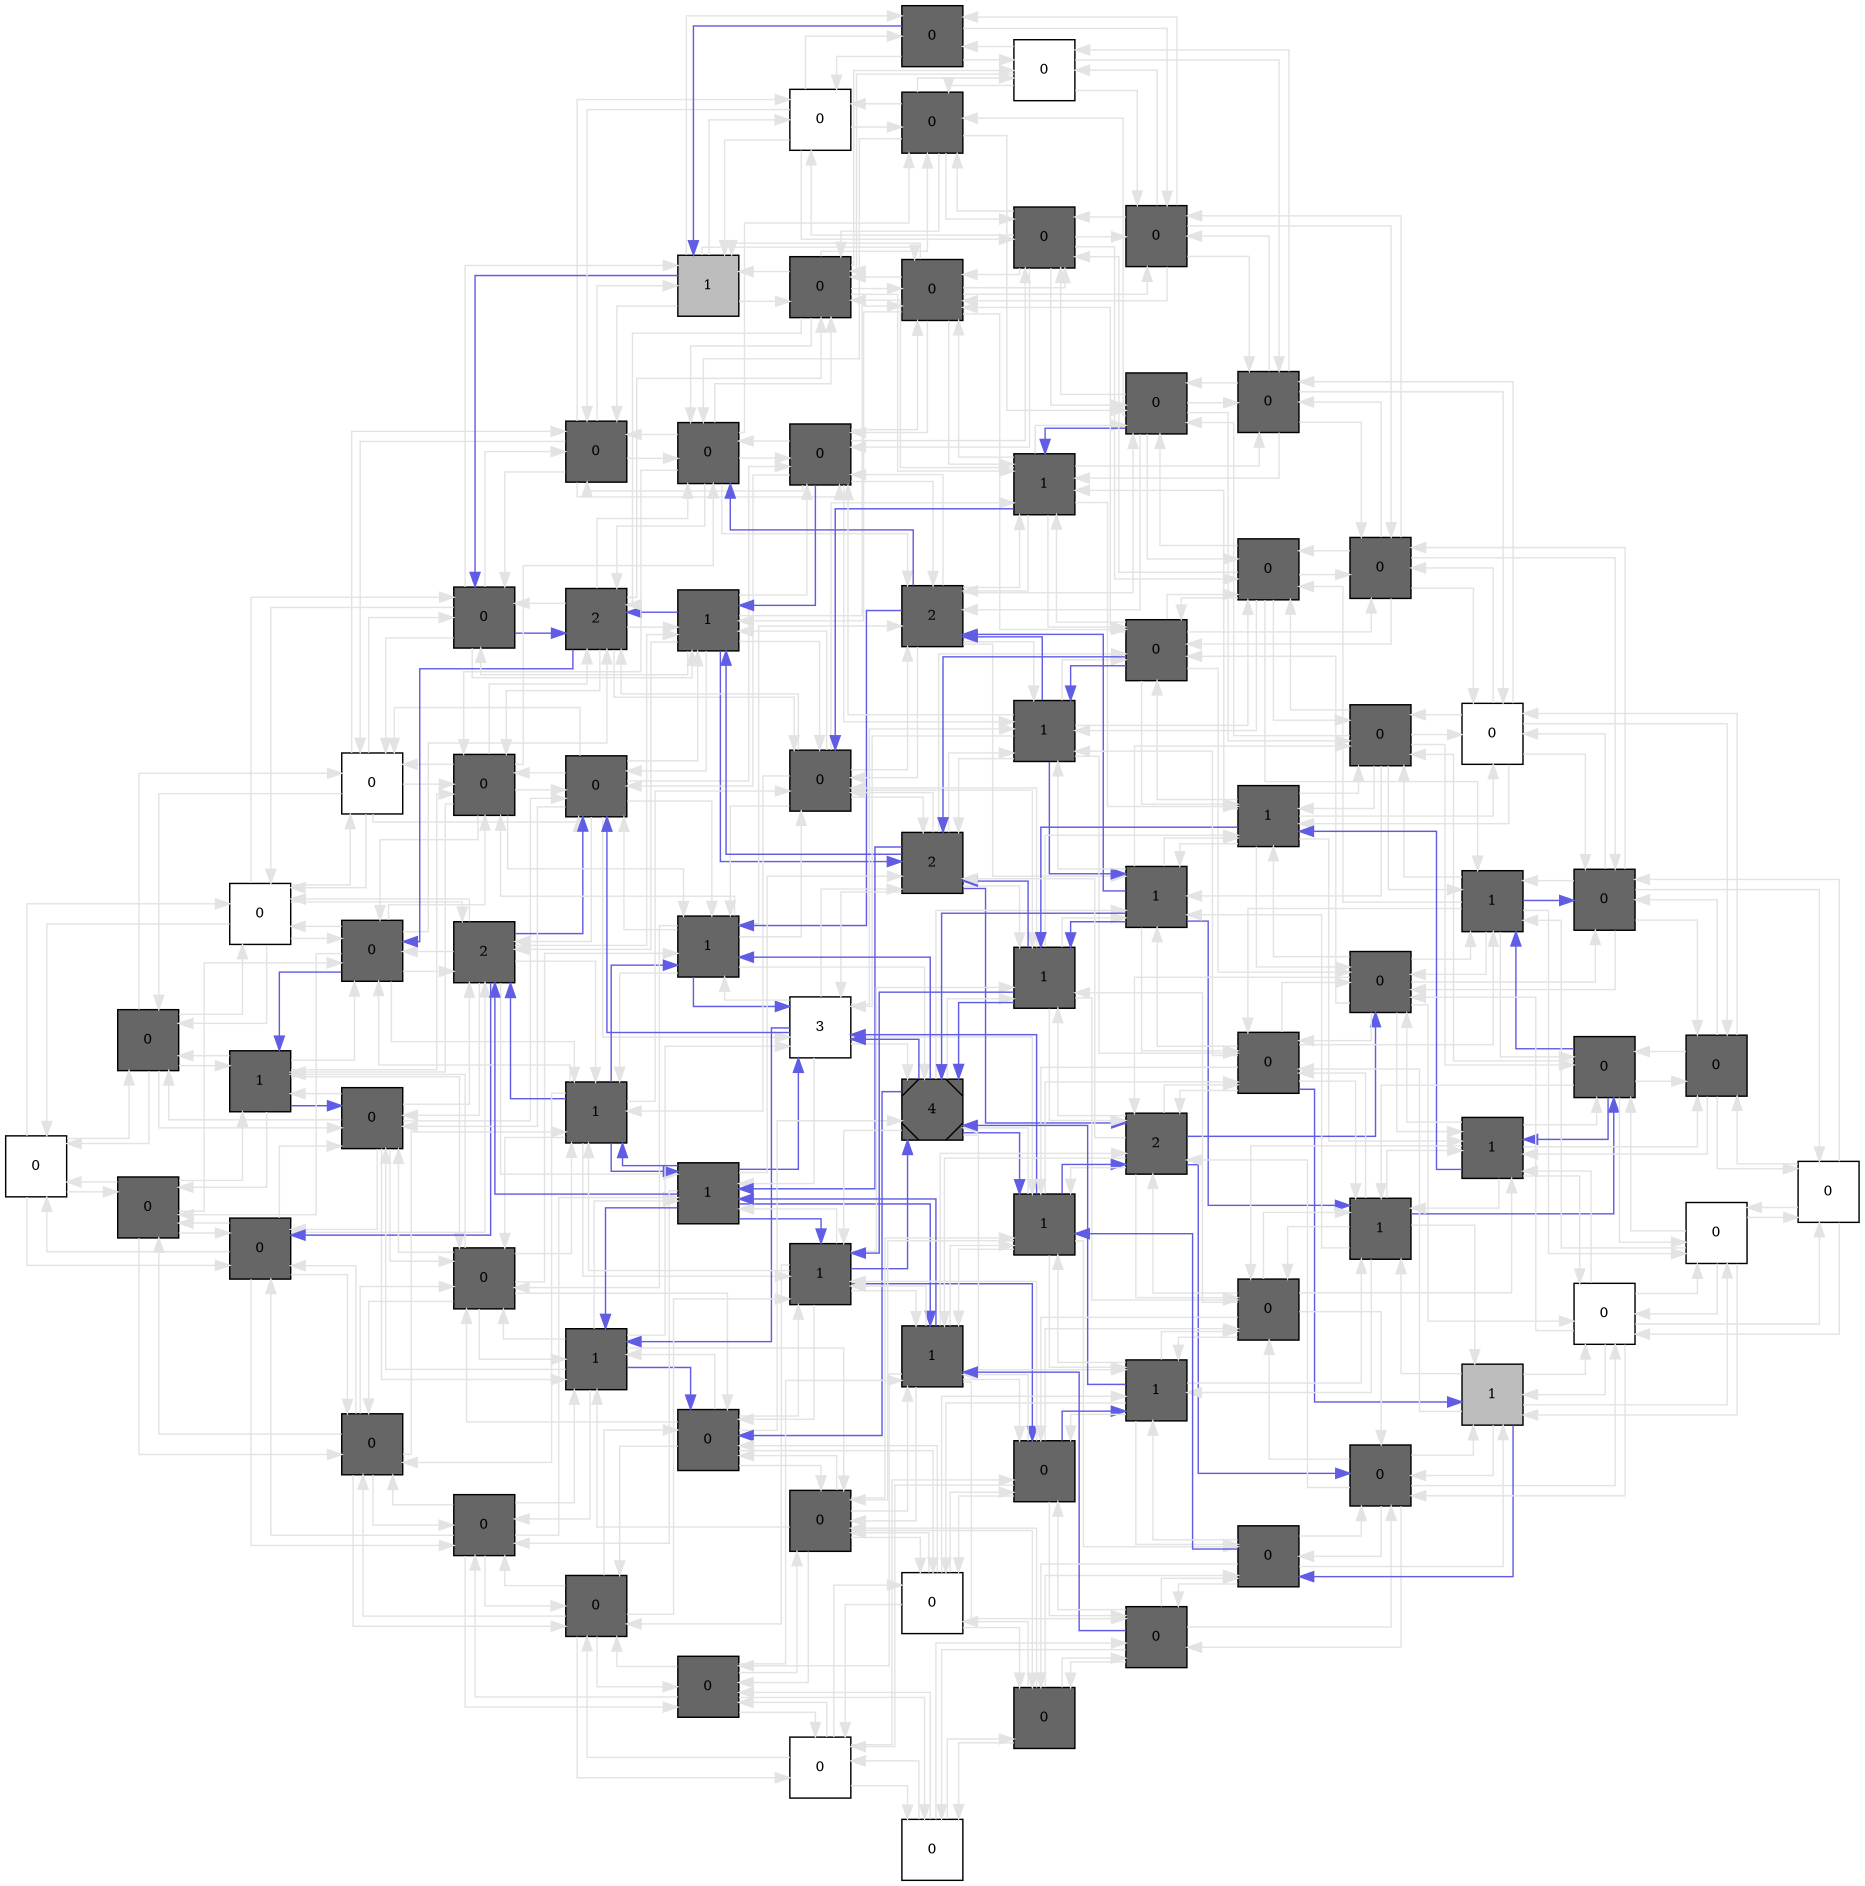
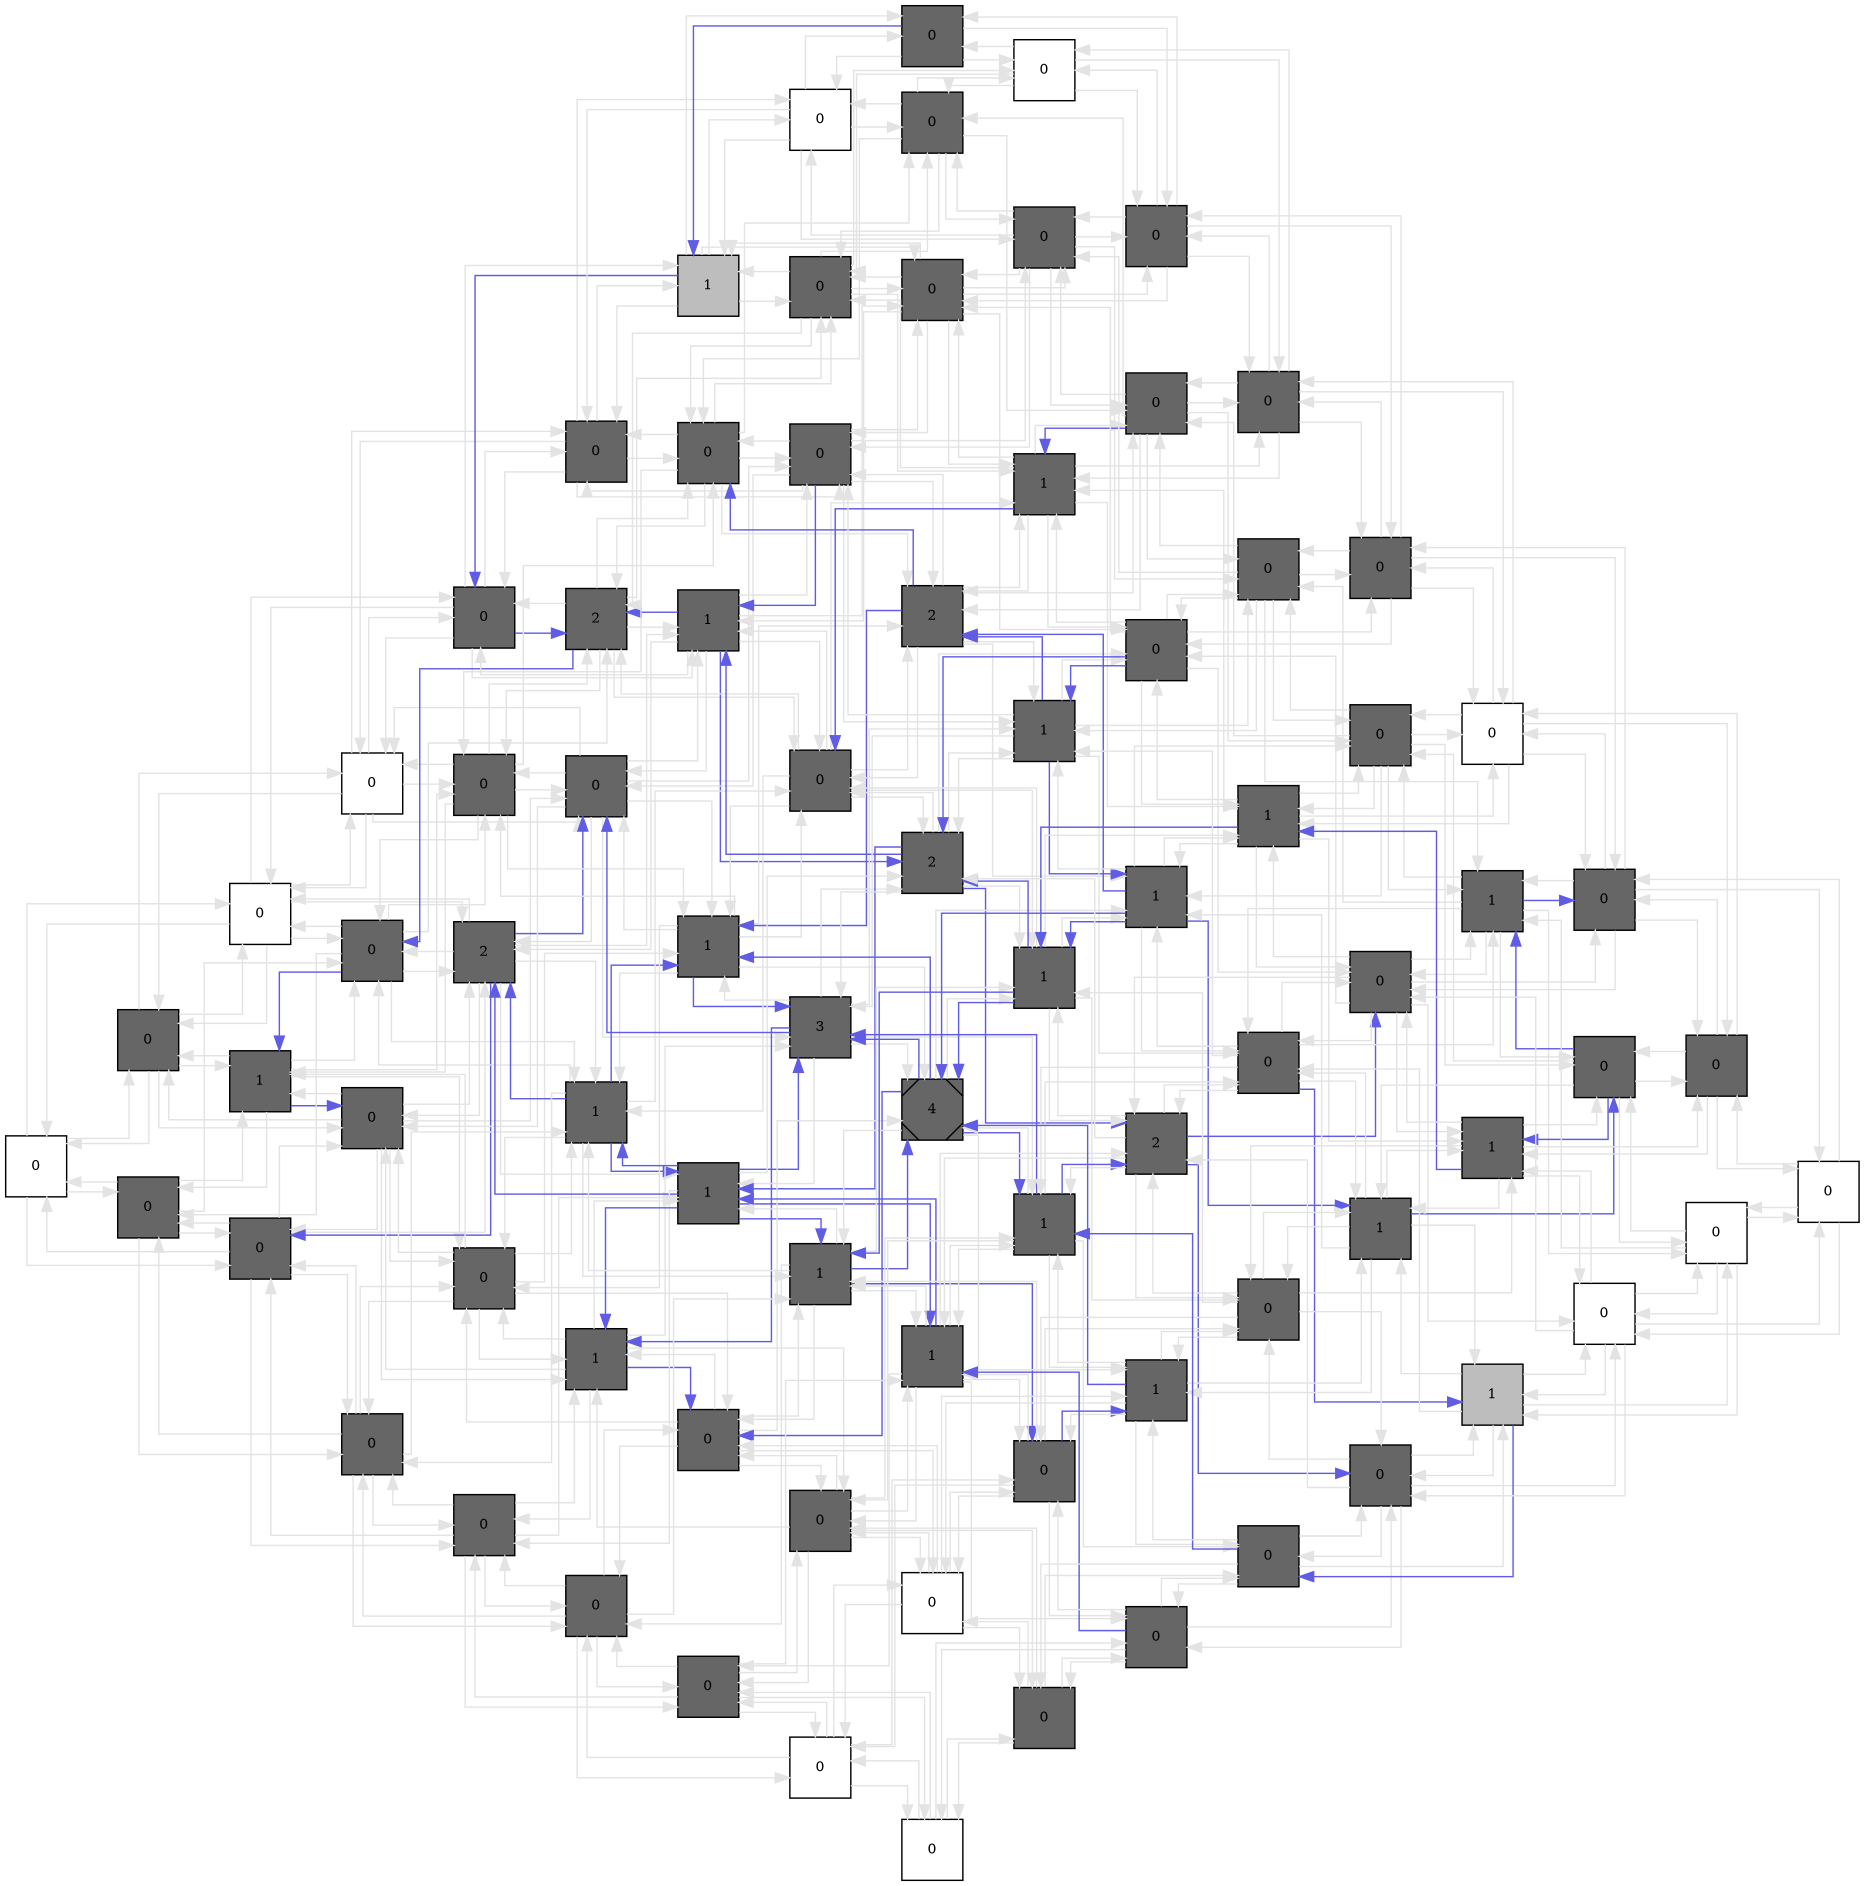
(820, 1027) -> (820, 1027)
